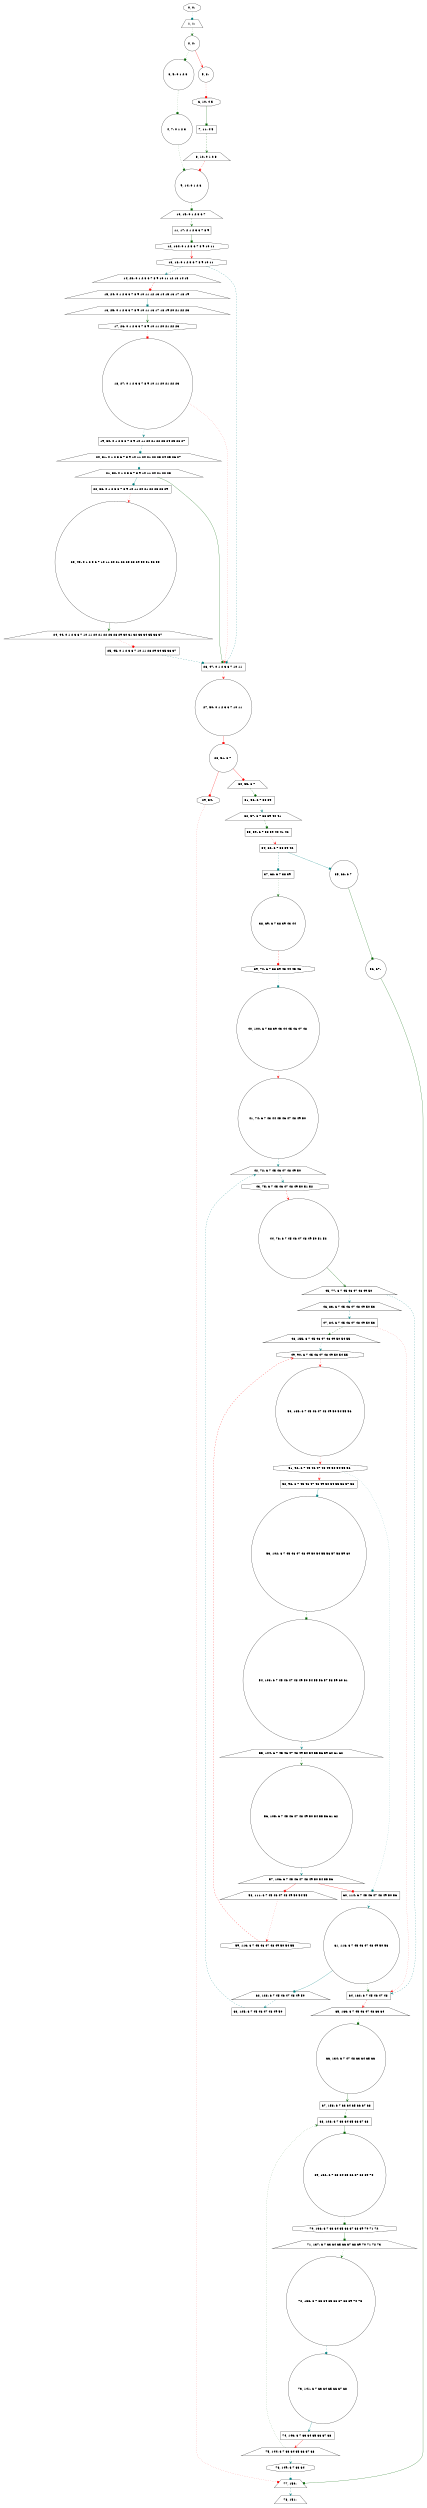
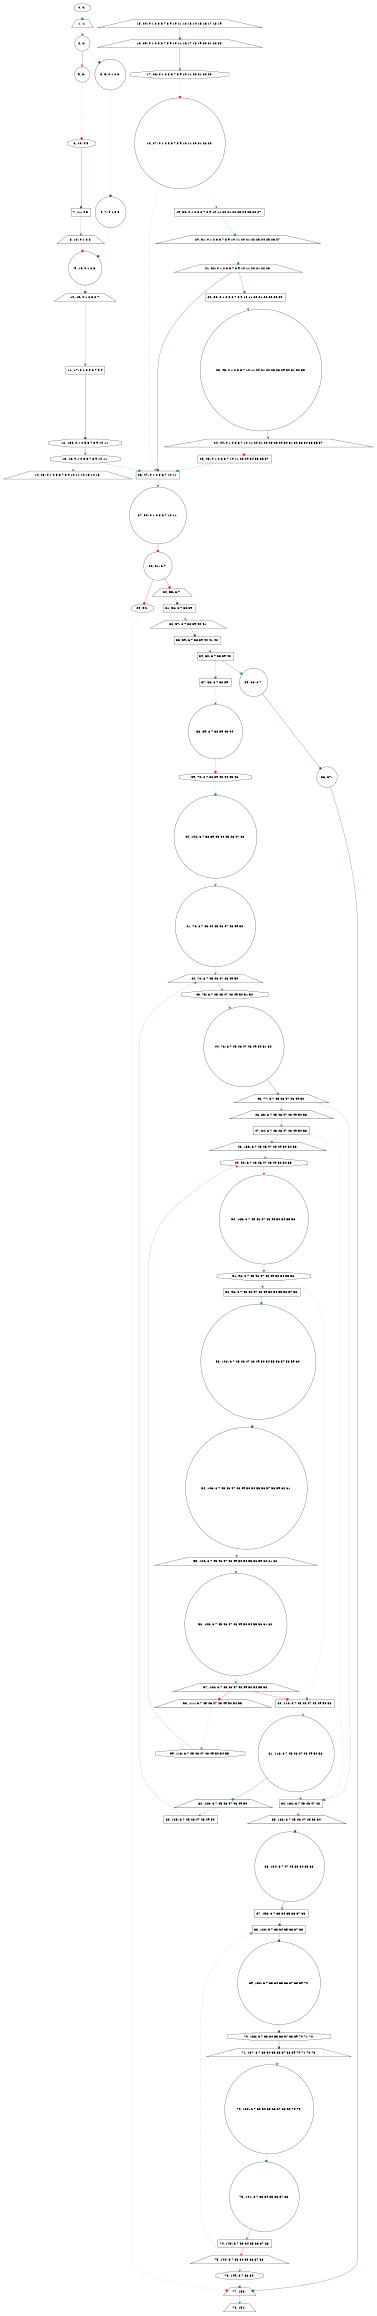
(153, 285) -> none
